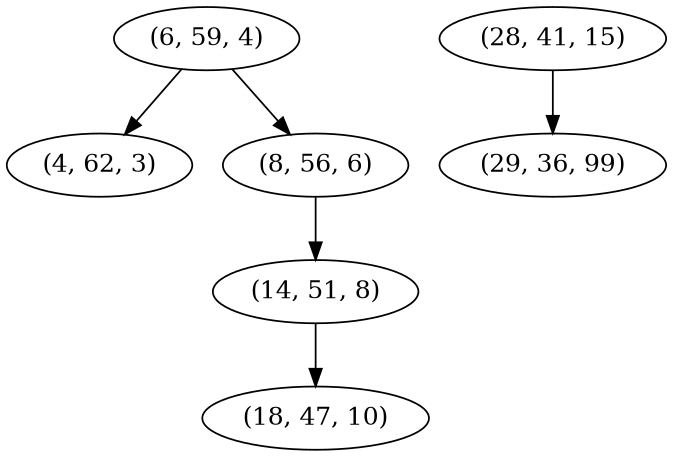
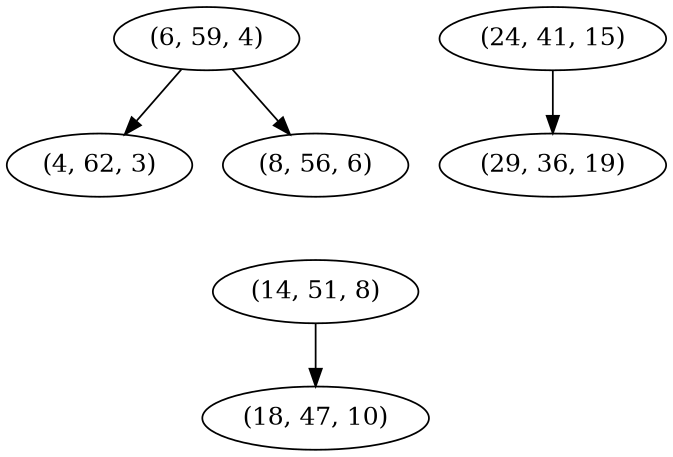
(553, 39) -> (553, 39)
(553, 165) -> (553, 165)
(316, 220) -> none
